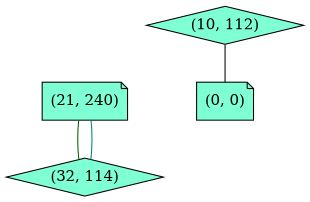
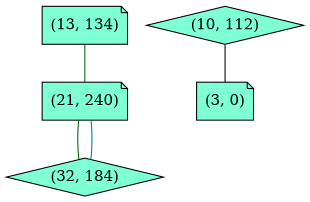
none -> (85, 25)
(225, 101) -> (225, 101)
(85, 177) -> (85, 177)
